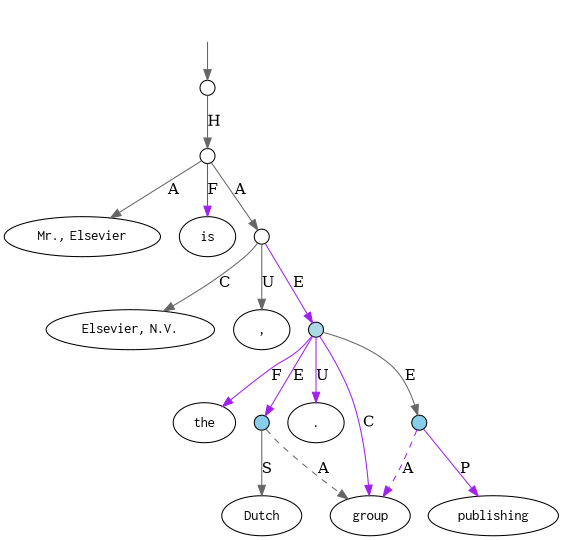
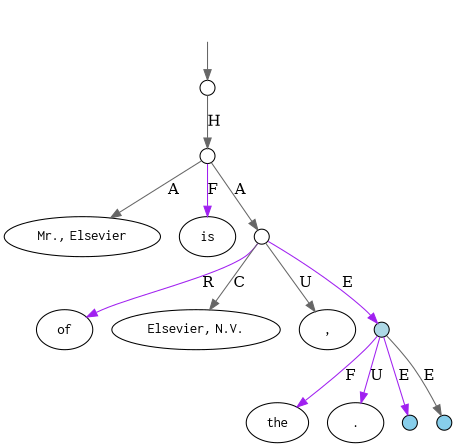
none -> (65, 330)
(262, 516) -> none
(370, 516) -> none
(493, 516) -> none
